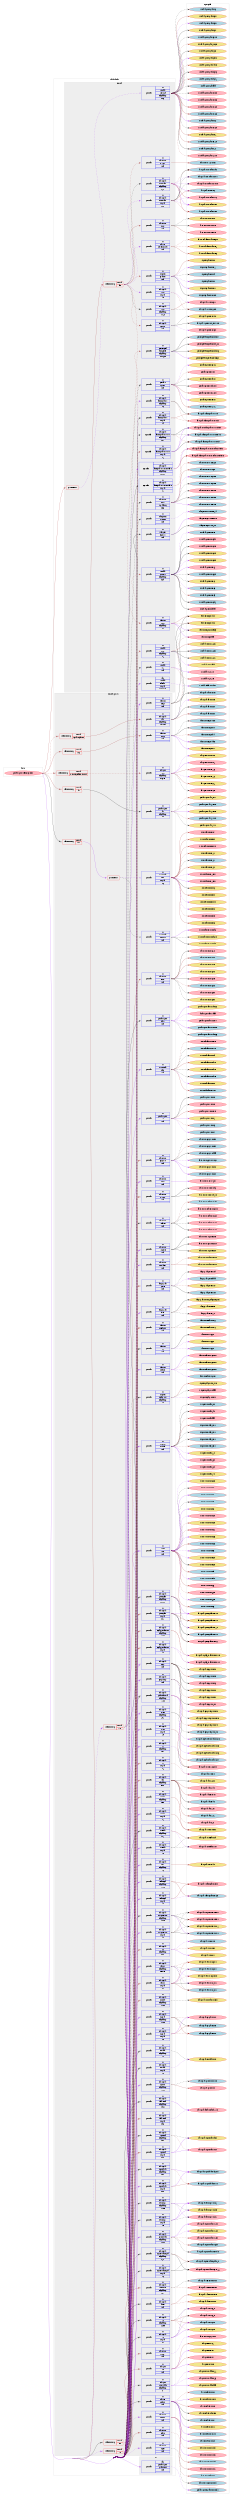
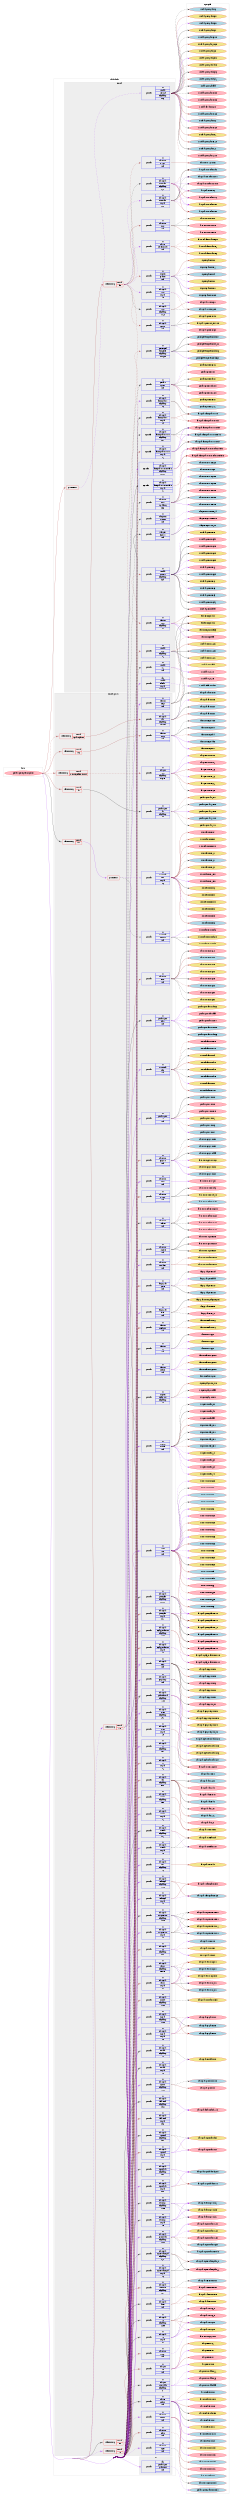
(208, 107) -> (208, 107)
(208, 281) -> (208, 281)
(208, 323) -> (208, 323)
(208, 358) -> (208, 358)
(208, 428) -> (208, 428)
(208, 533) -> (208, 533)
(208, 623) -> (208, 623)
(23, 773) -> (23, 773)
(208, 923) -> (208, 923)
(208, 1014) -> (208, 1014)
(208, 1160) -> (208, 1160)
(208, 1321) -> (208, 1321)
(208, 1551) -> (208, 1551)
(208, 1642) -> (208, 1642)
none -> (208, 1649)
(208, 1697) -> (208, 1697)
(208, 1781) -> (208, 1781)
(208, 1955) -> (208, 1955)
(208, 2270) -> (208, 2270)
(208, 2385) -> (208, 2385)
